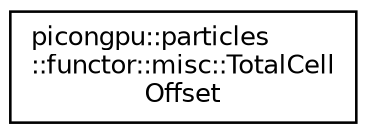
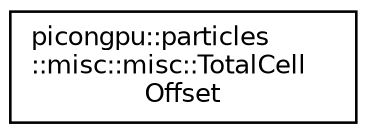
(183, 67) -> (183, 67)
